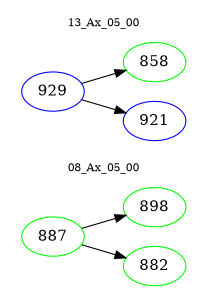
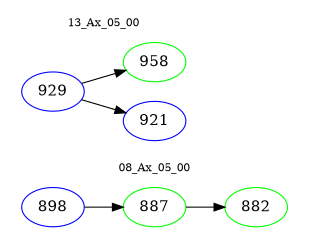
(155, 62) -> (155, 62)
(155, 207) -> (53, 207)
(98, 223) -> (98, 207)
